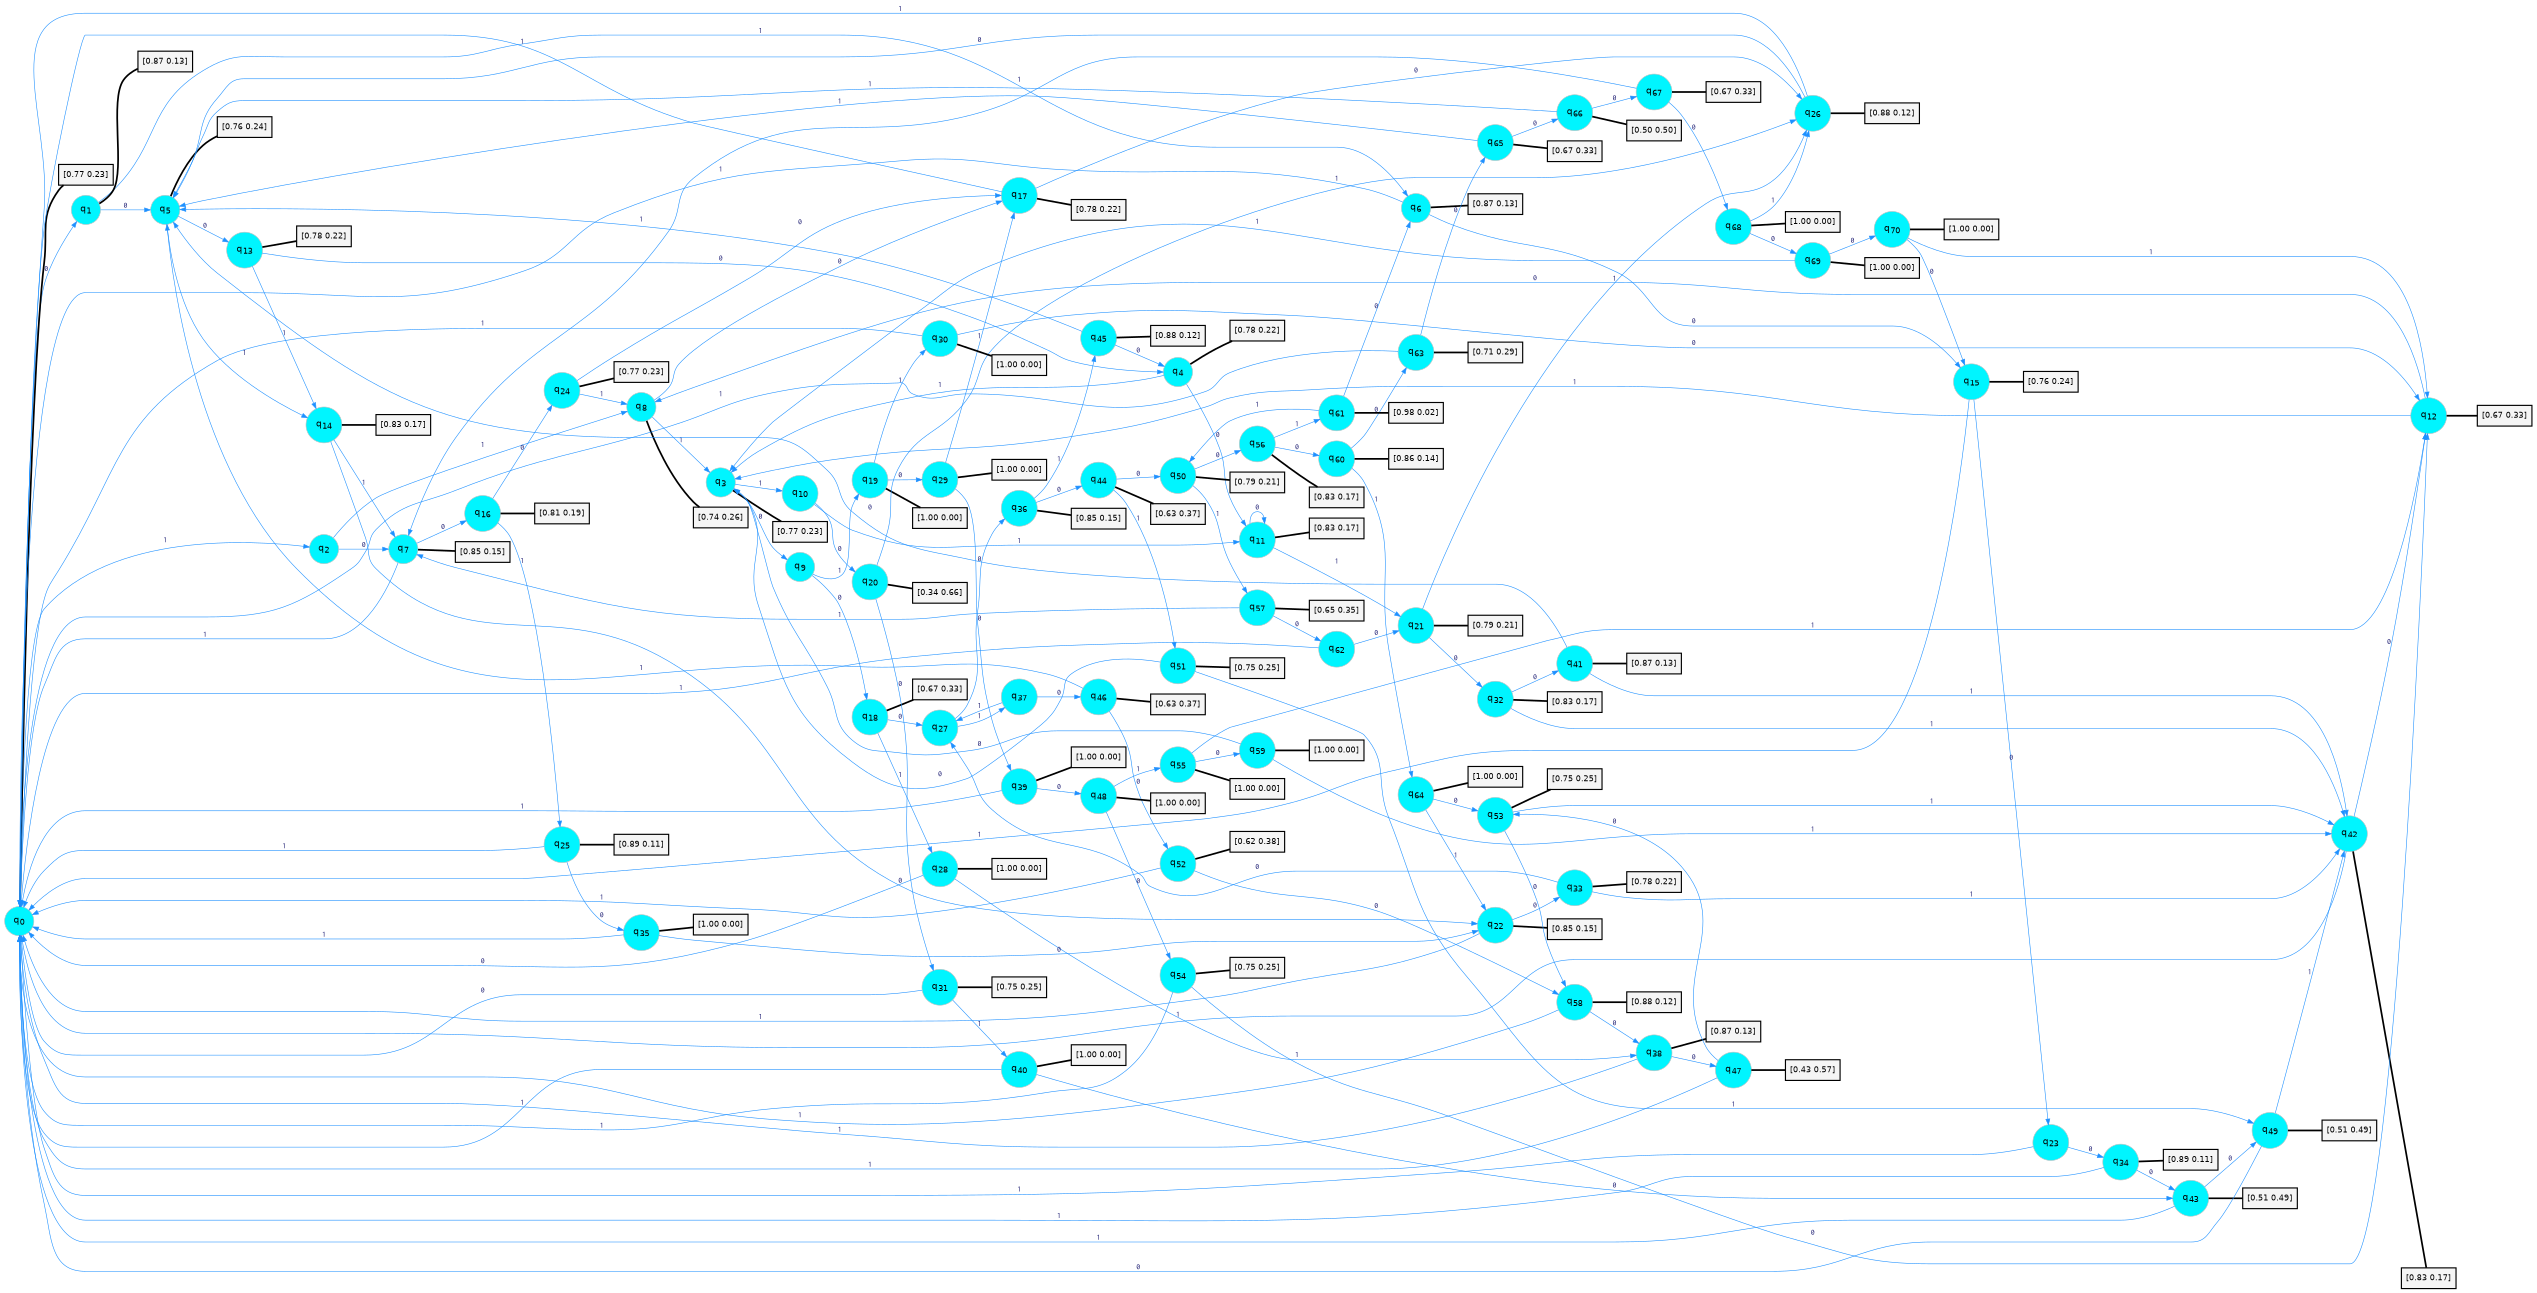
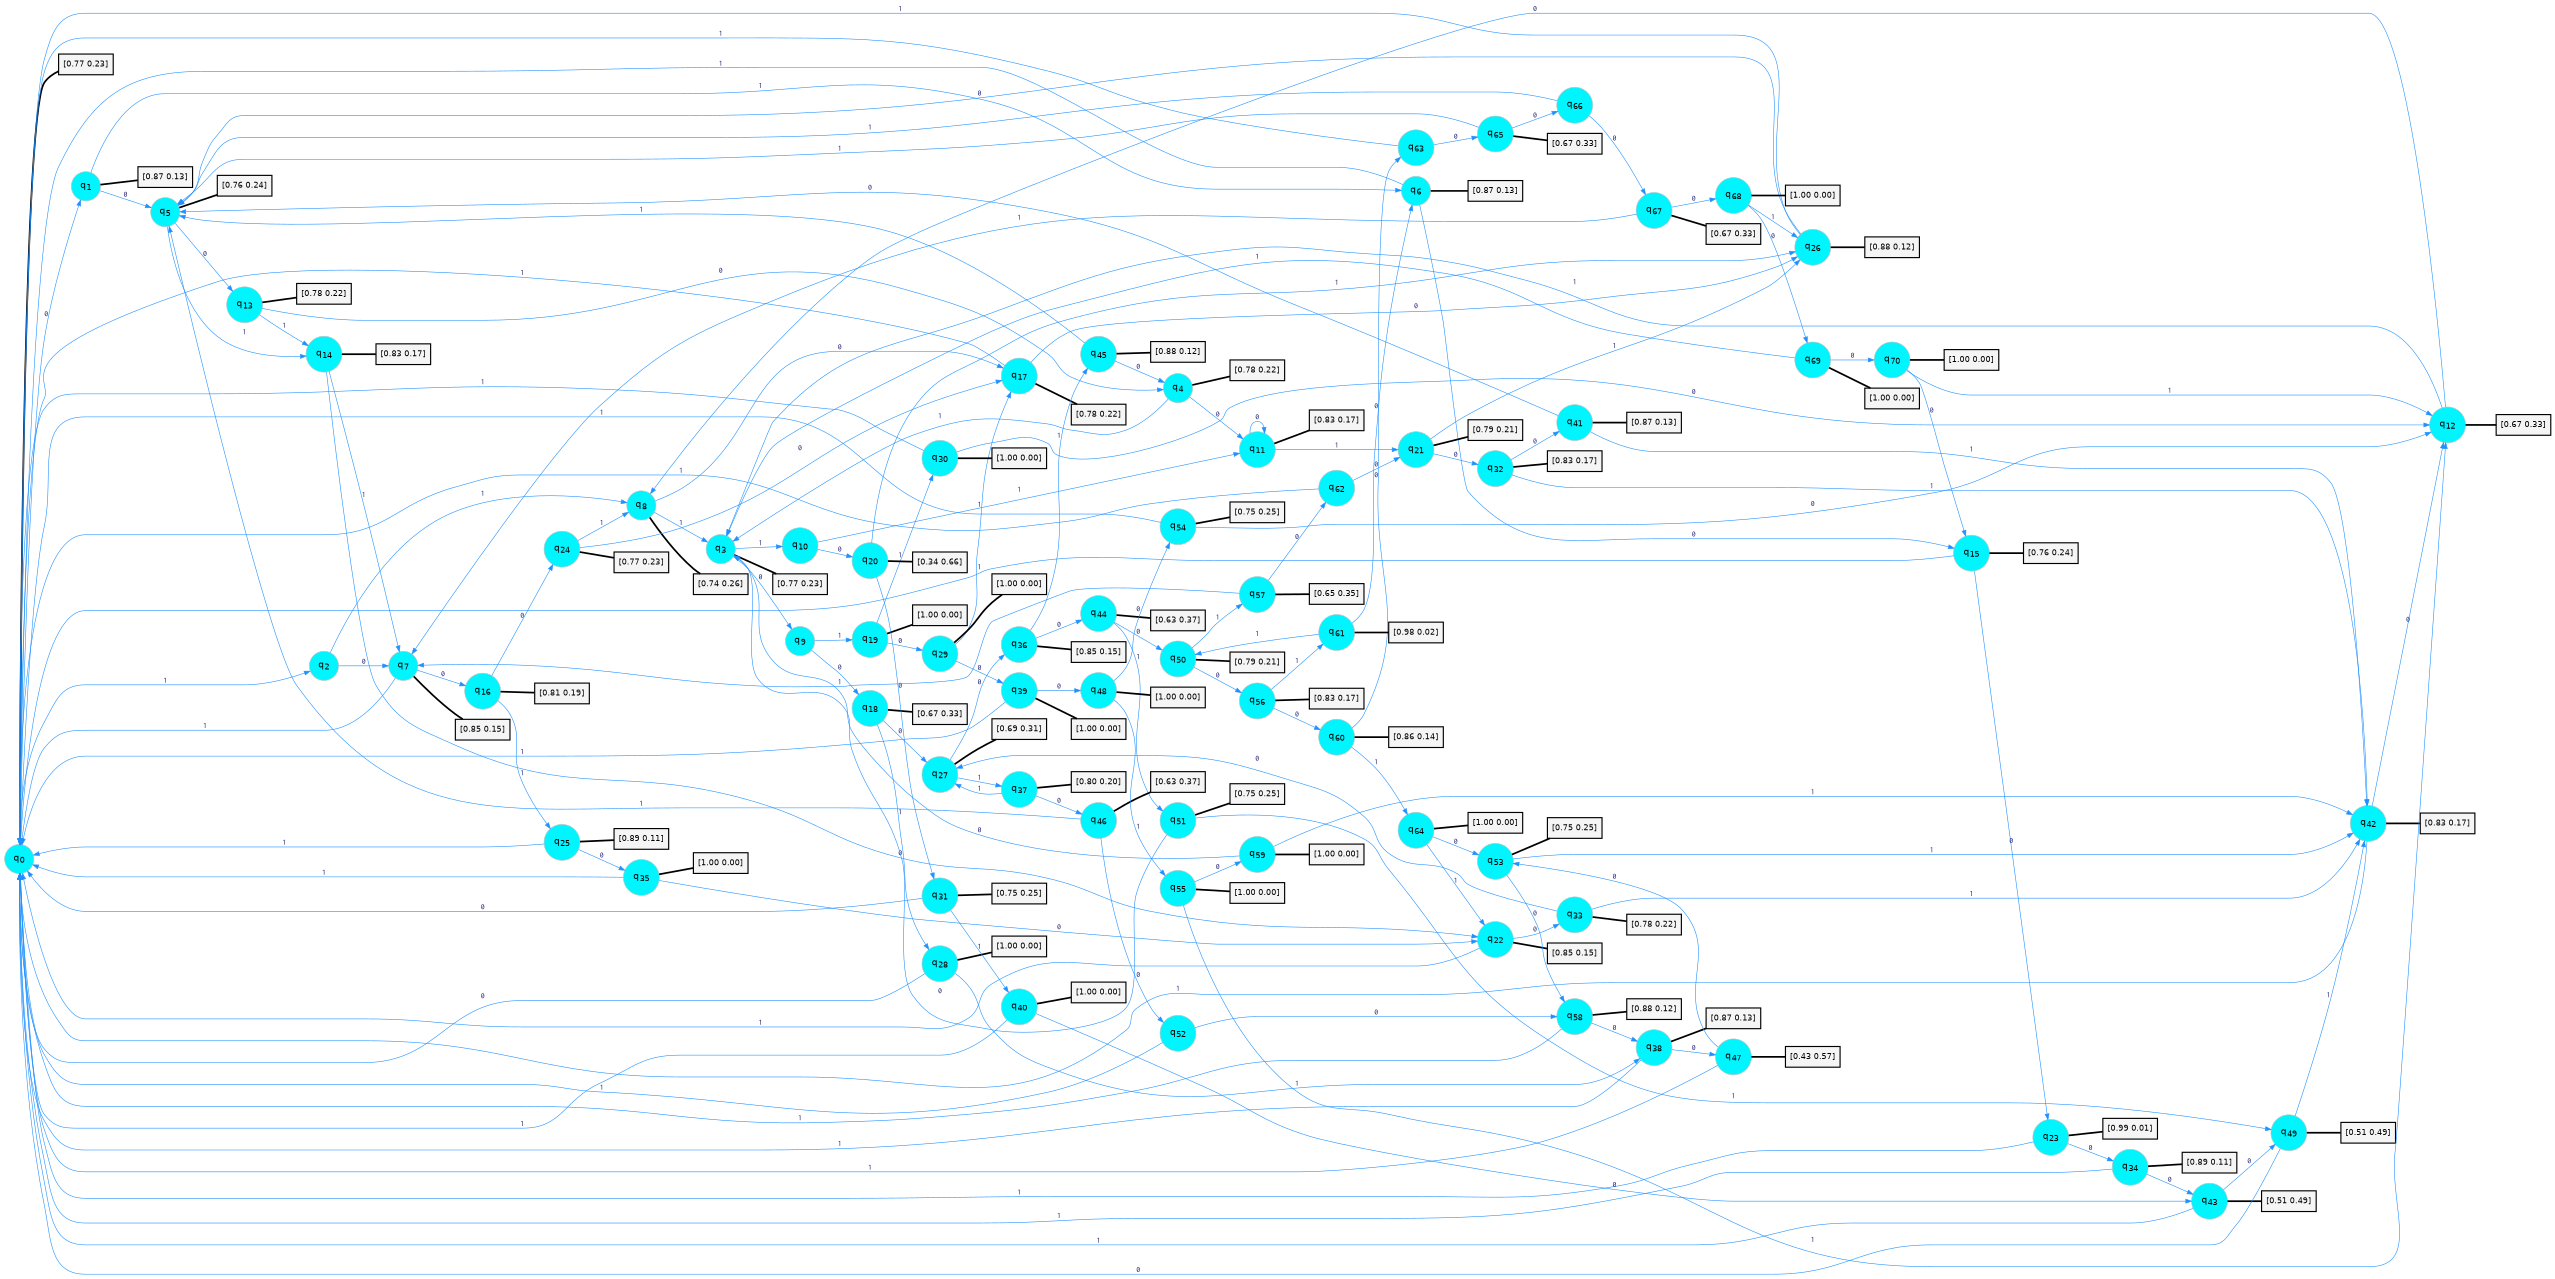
(1654, 131) -> none
(1495, 352) -> none
none -> (1019, 729)
none -> (1099, 782)
(1257, 842) -> none
none -> (2130, 1129)
